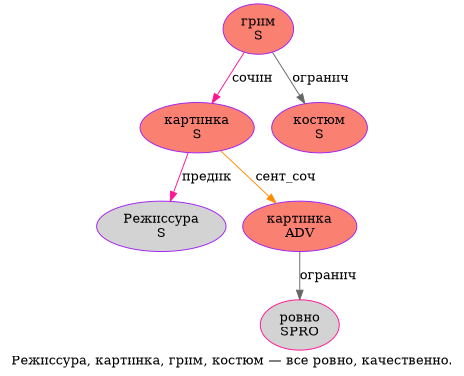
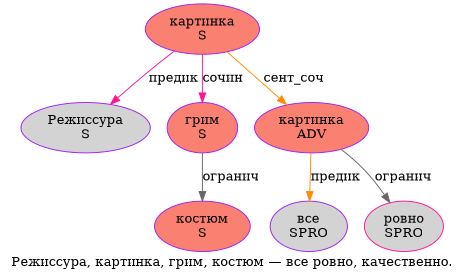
(231, 74) -> (202, 74)
none -> (309, 226)
